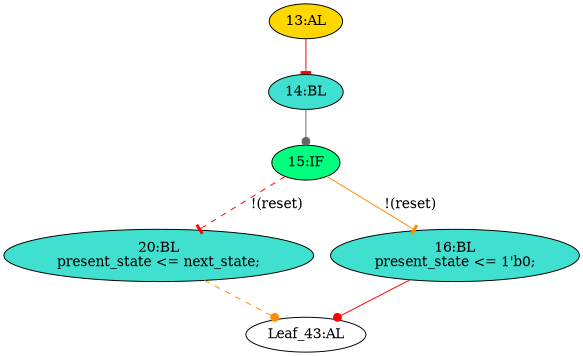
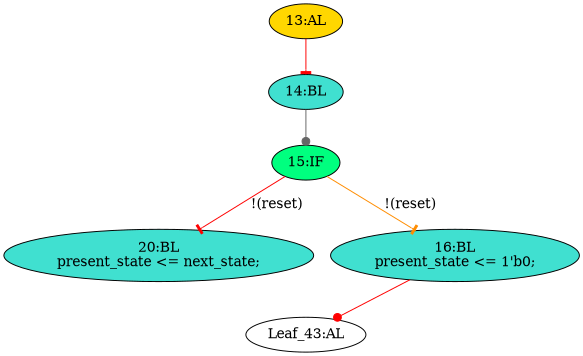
(244, 202) -> (244, 202)
(238, 298) -> none
